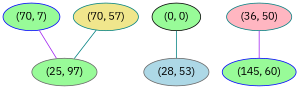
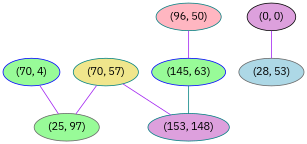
(31, 17) -> (31, 72)
(176, 17) -> (271, 17)
(259, 17) -> (189, 17)
(85, 44) -> (86, 100)
(176, 45) -> (271, 45)
(259, 72) -> (189, 72)
none -> (189, 127)
